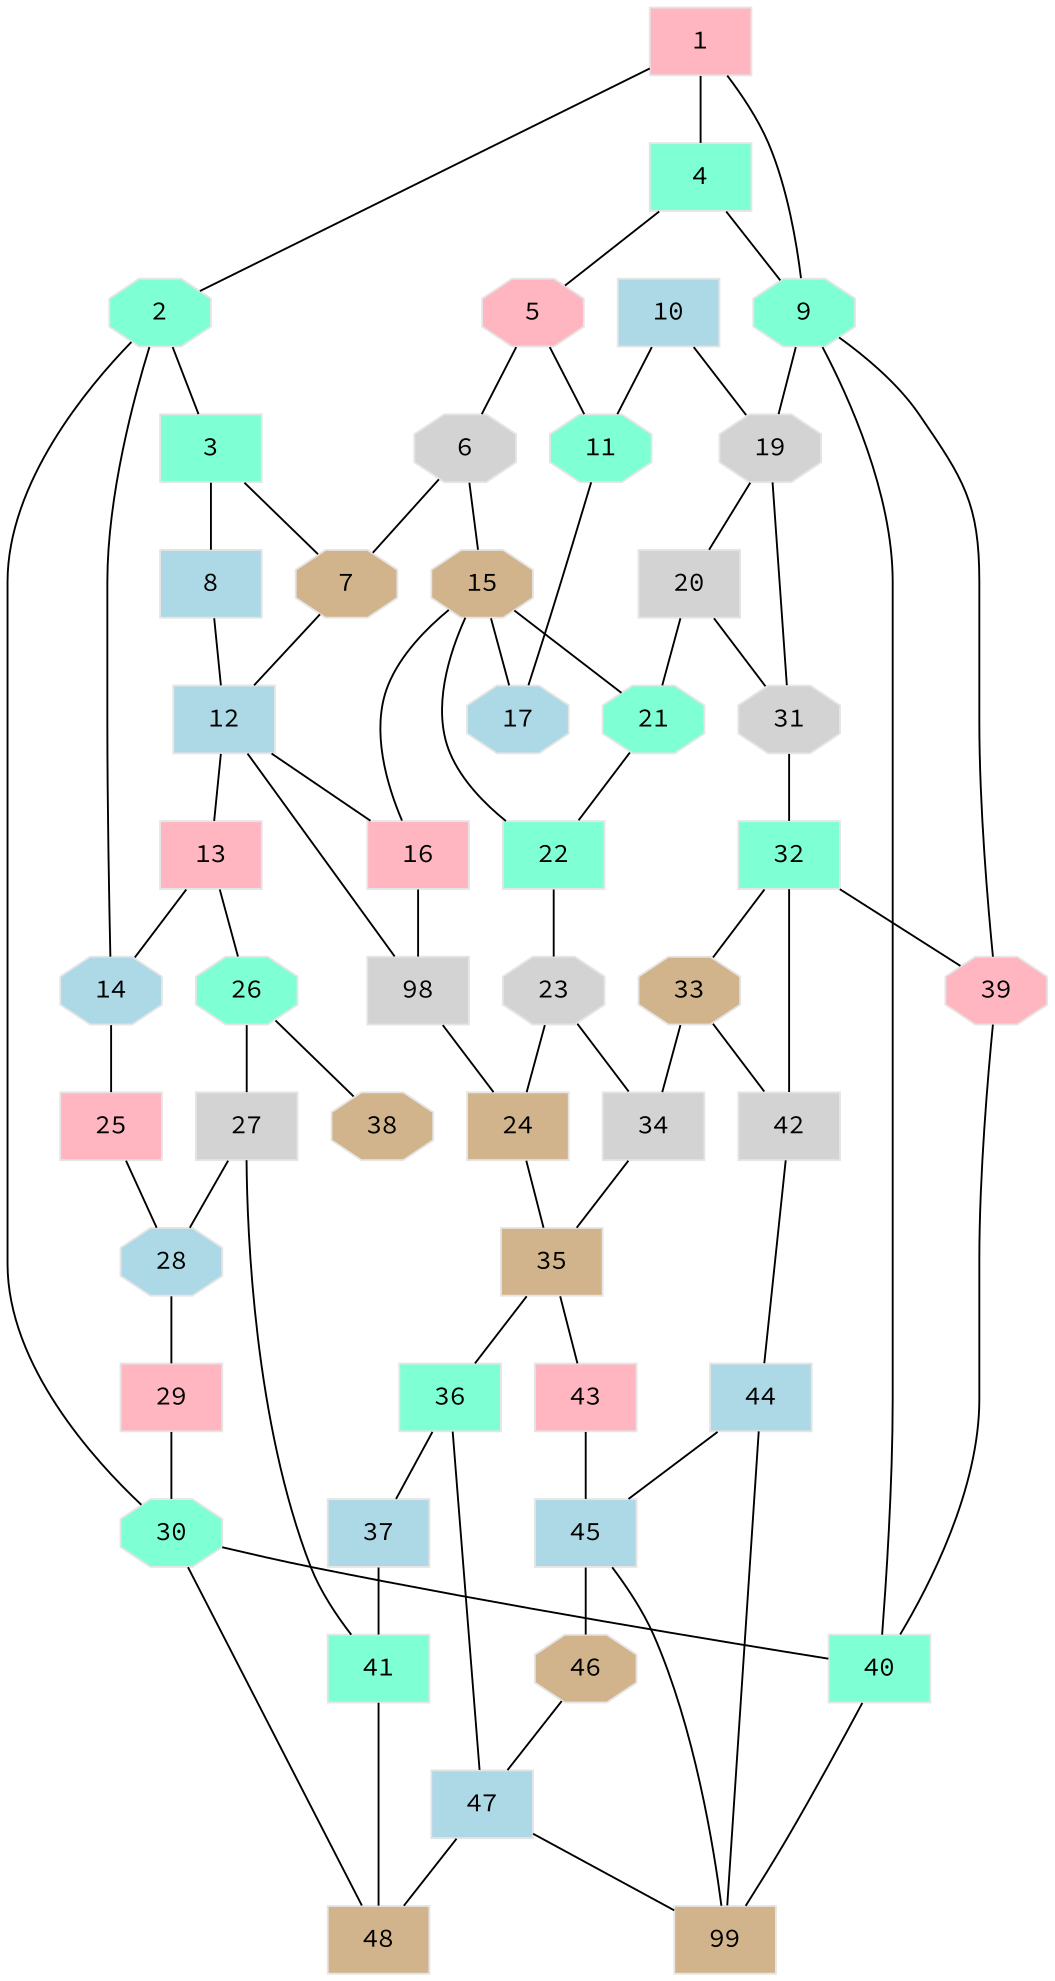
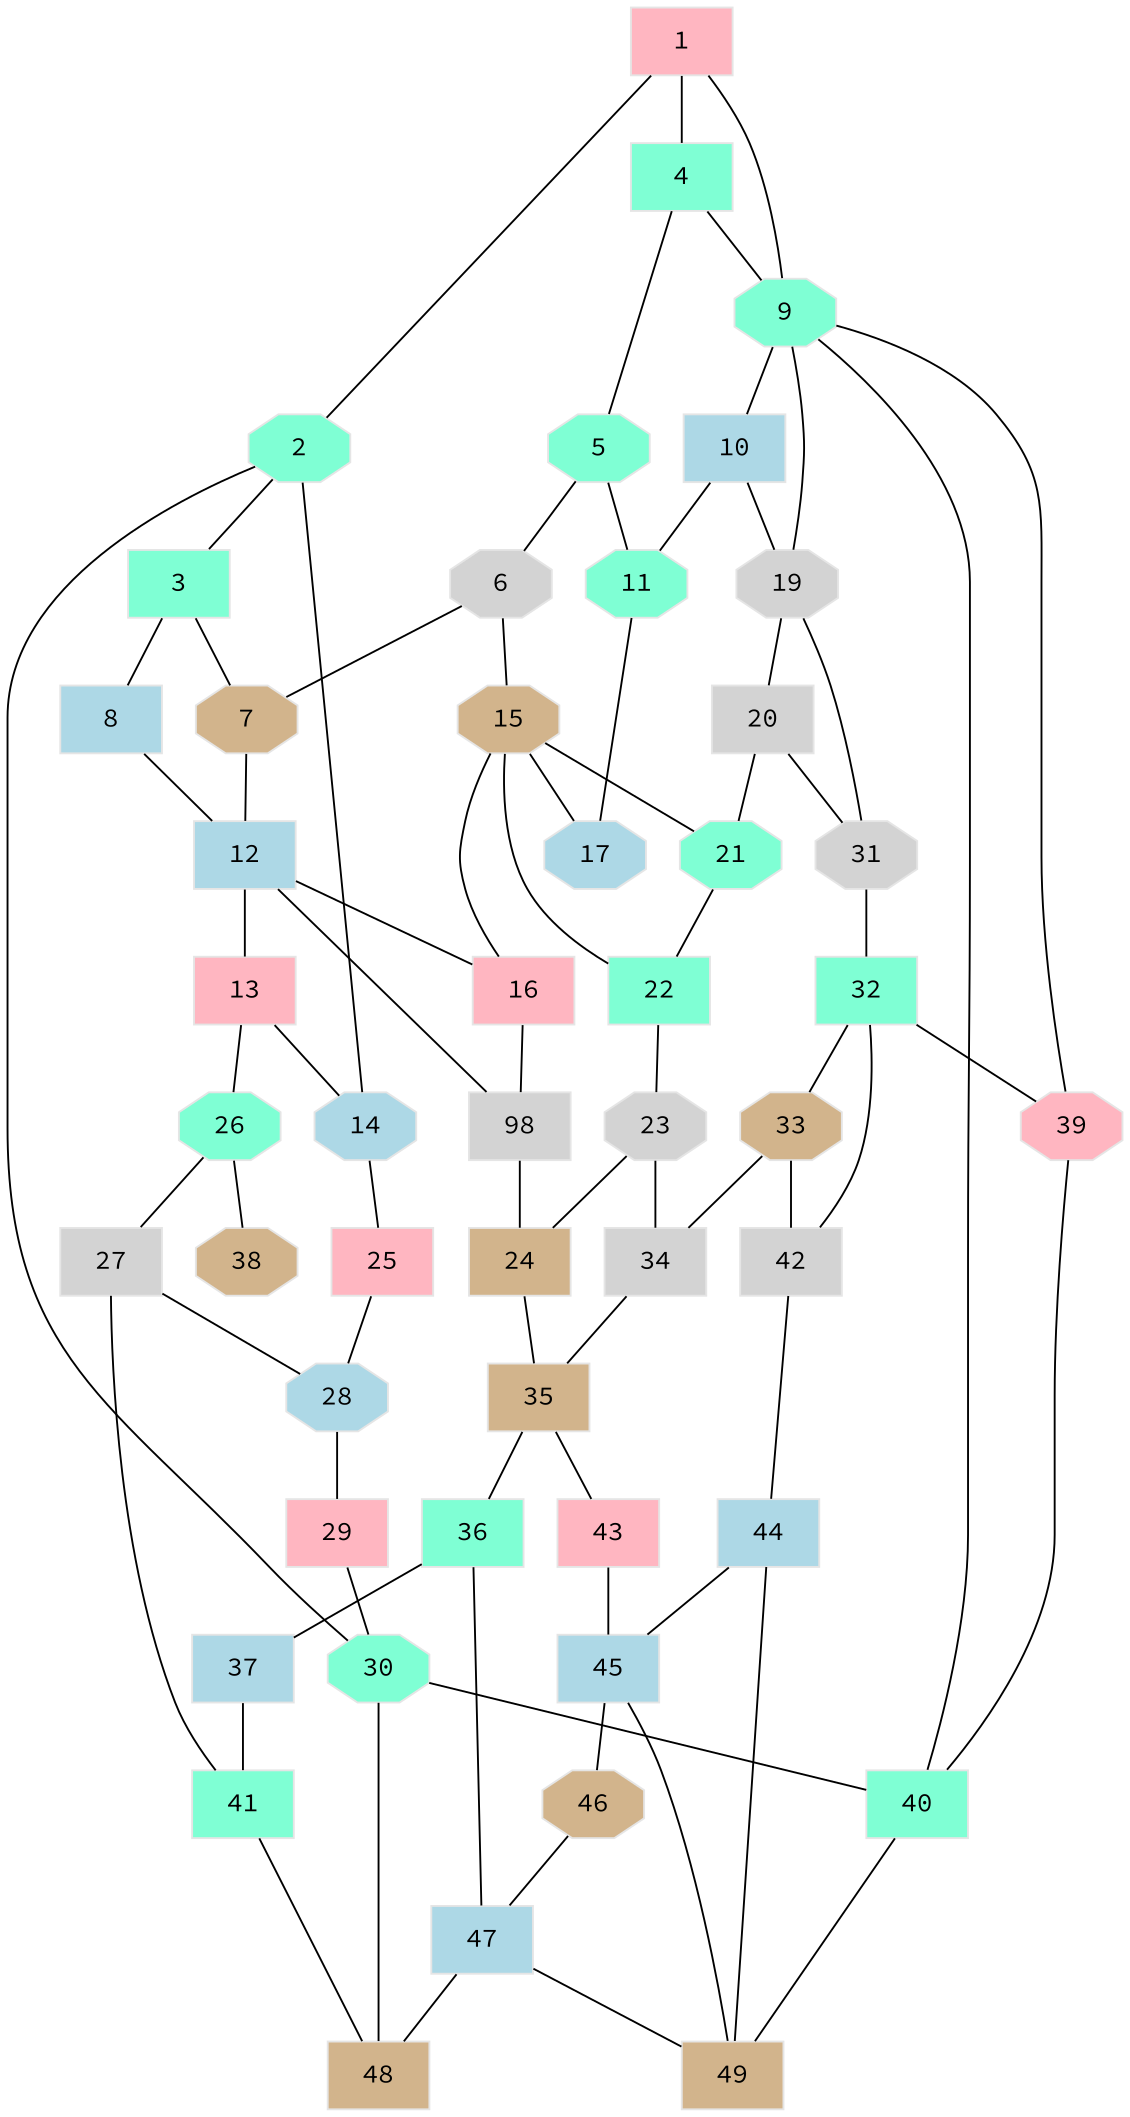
(533, 313) -> (599, 448)
none -> (760, 381)
(725, 1940) -> (733, 2075)
